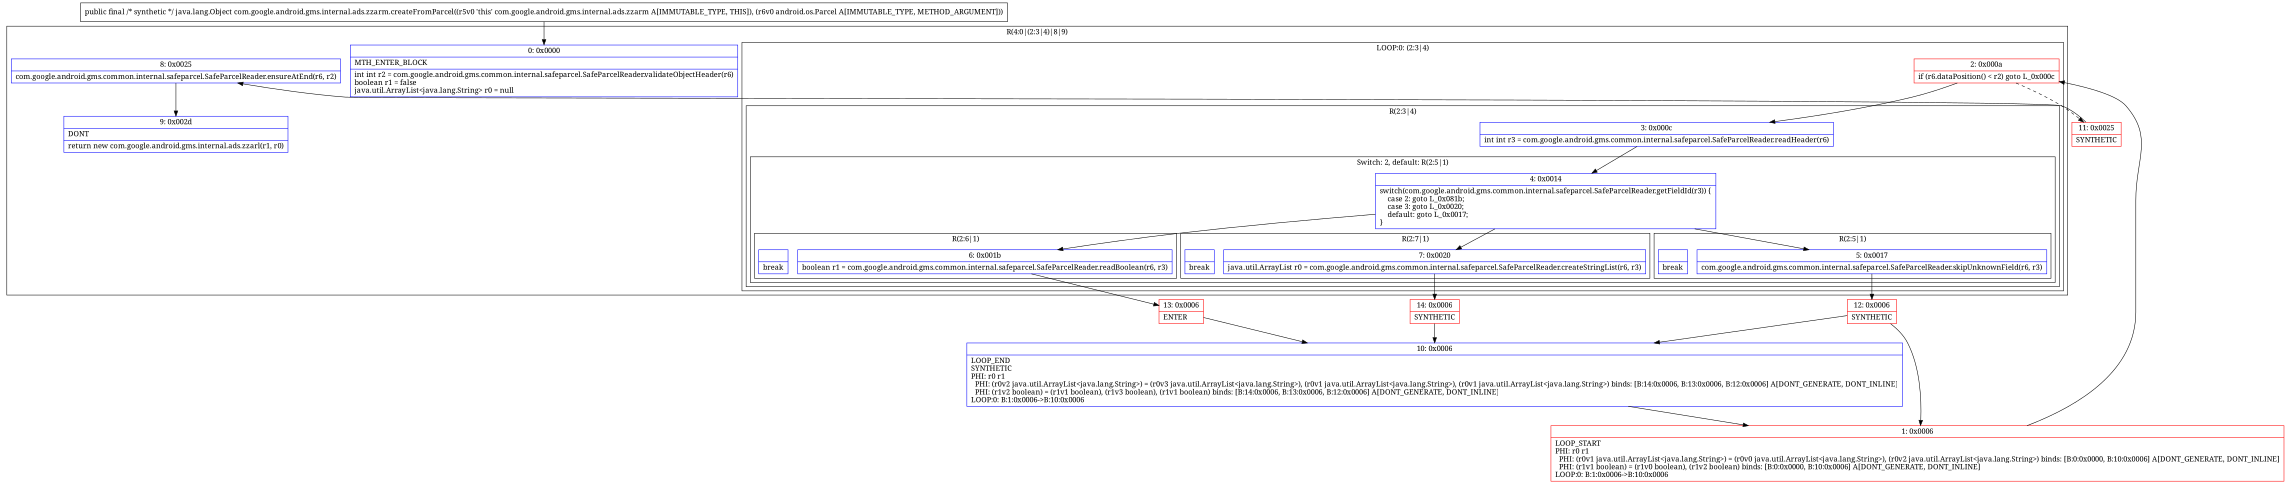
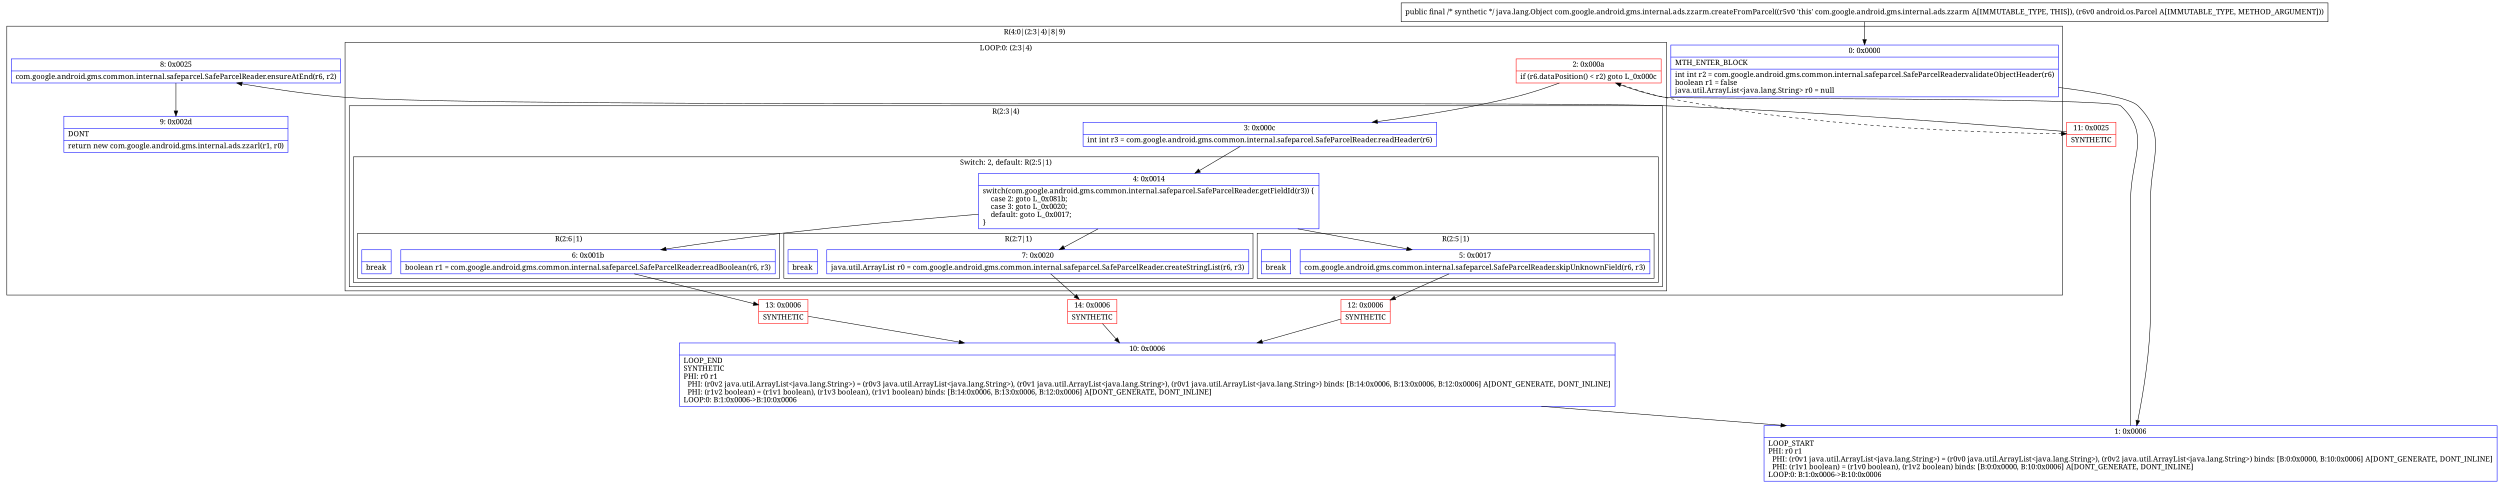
(1175, 317) -> (783, 317)
(1916, 368) -> (2150, 220)
(1917, 453) -> (2131, 453)
